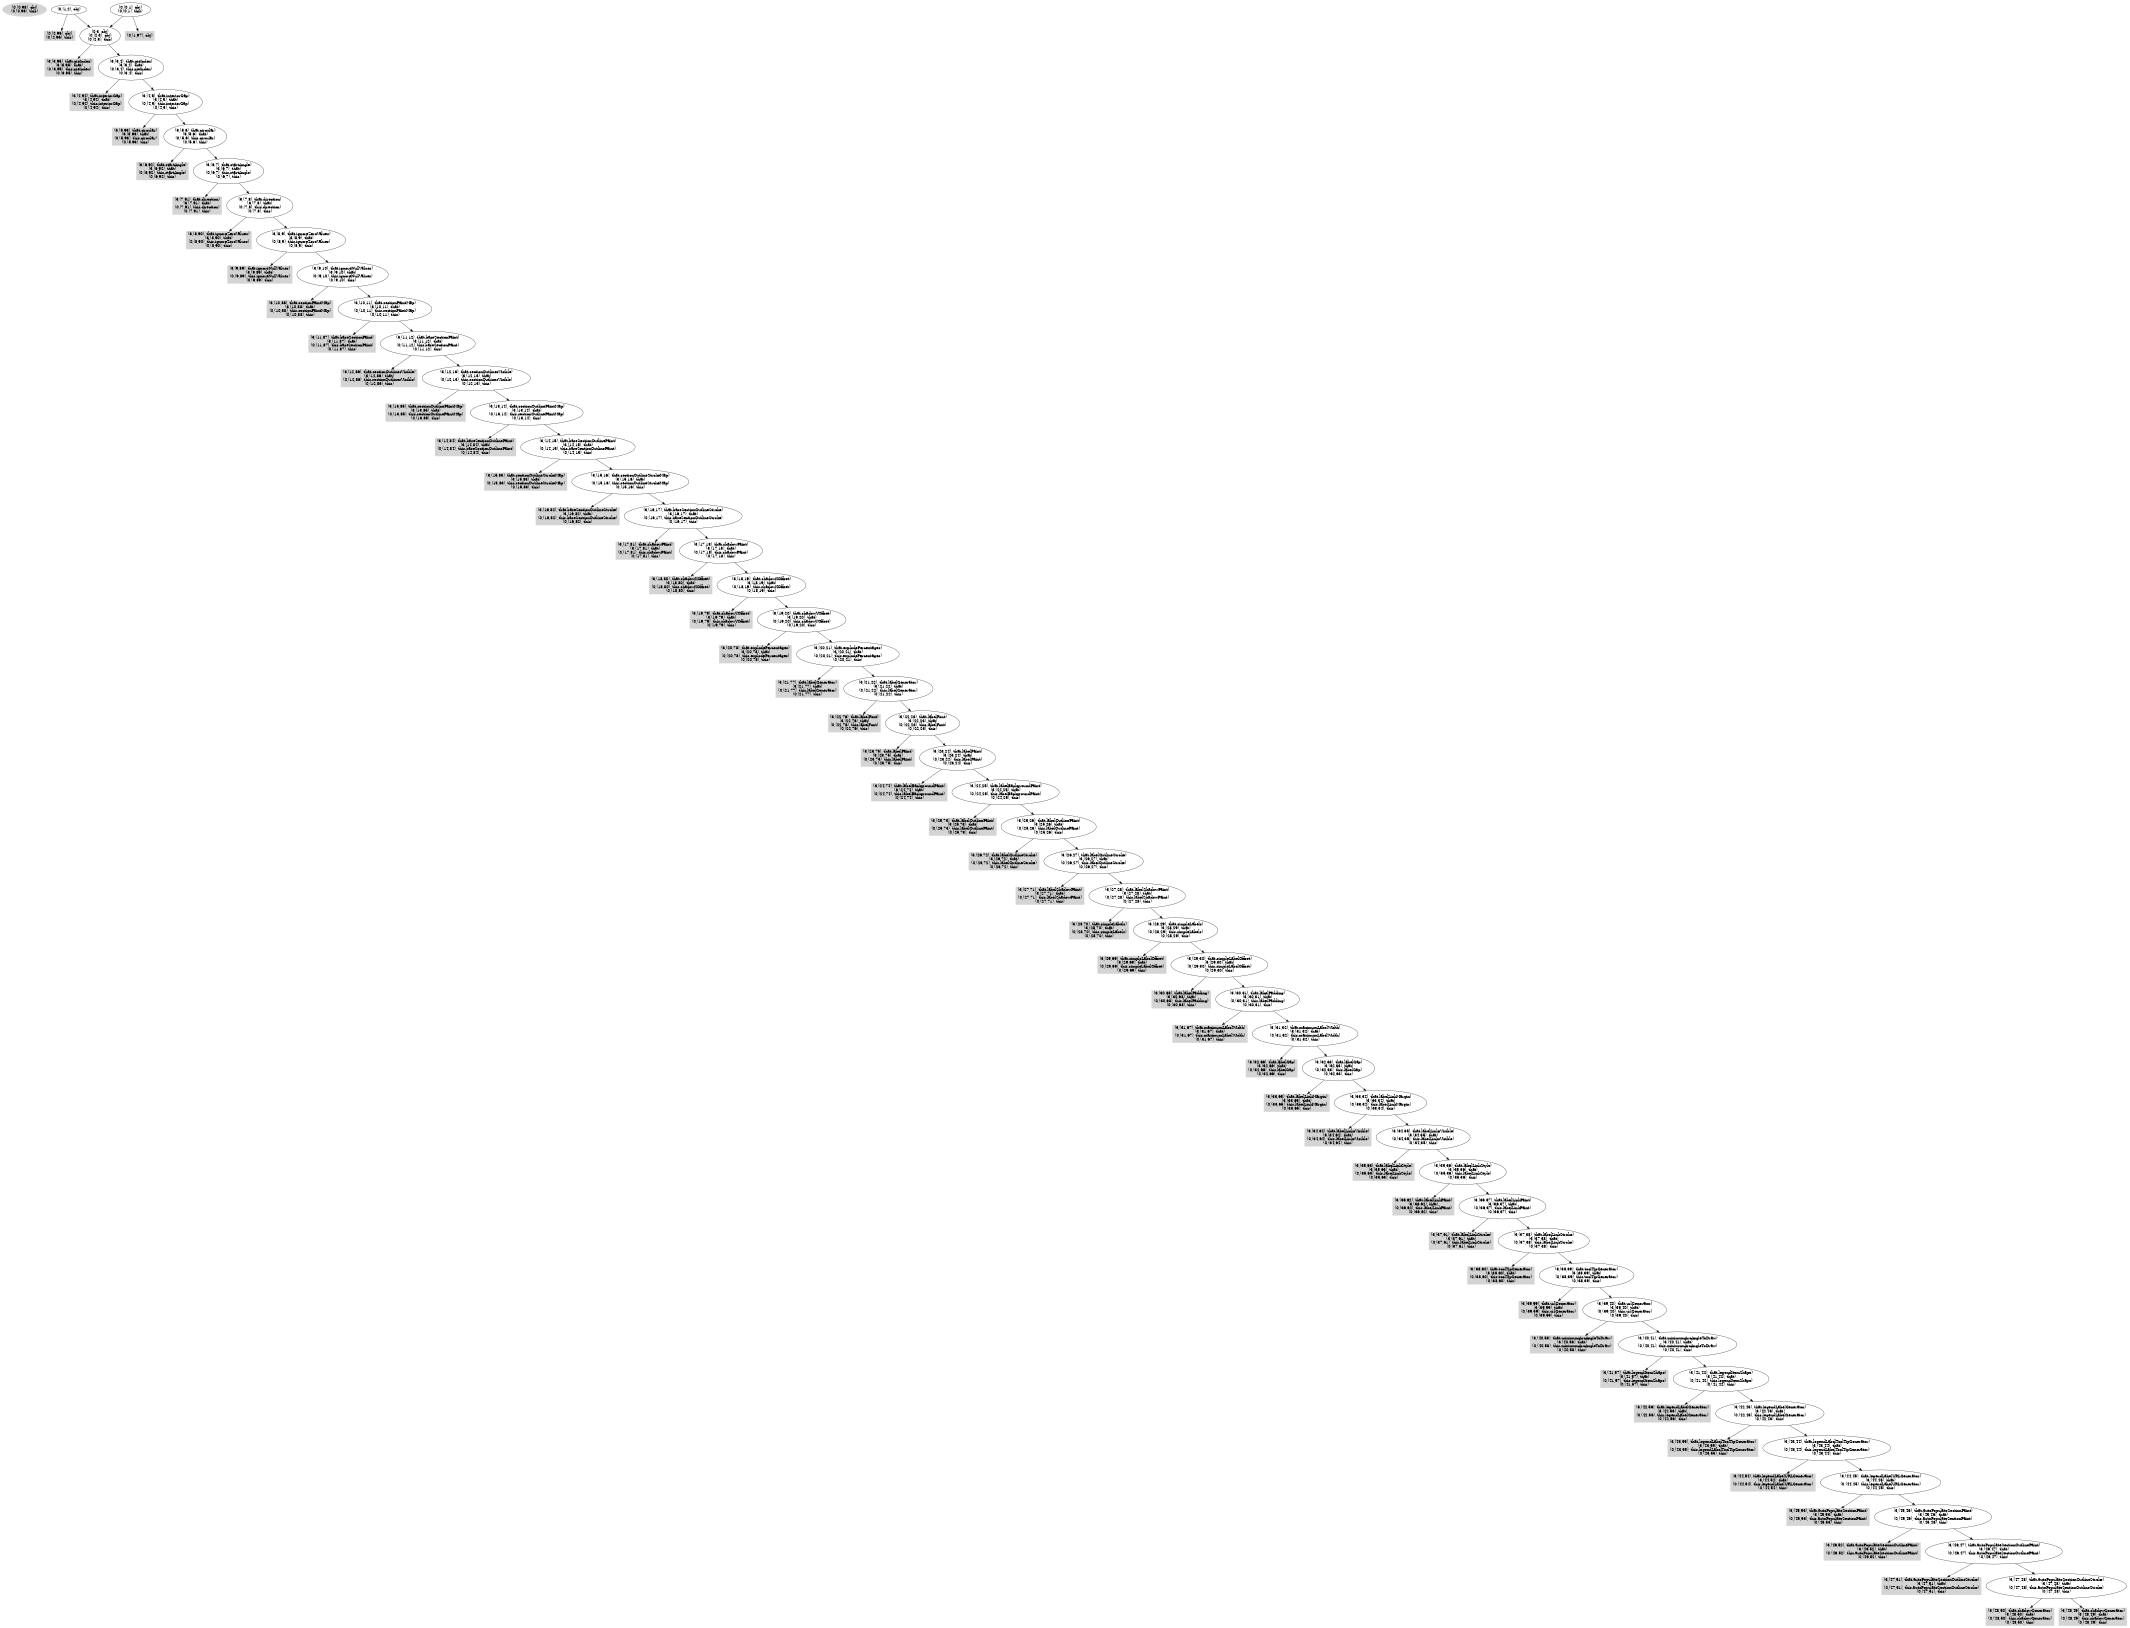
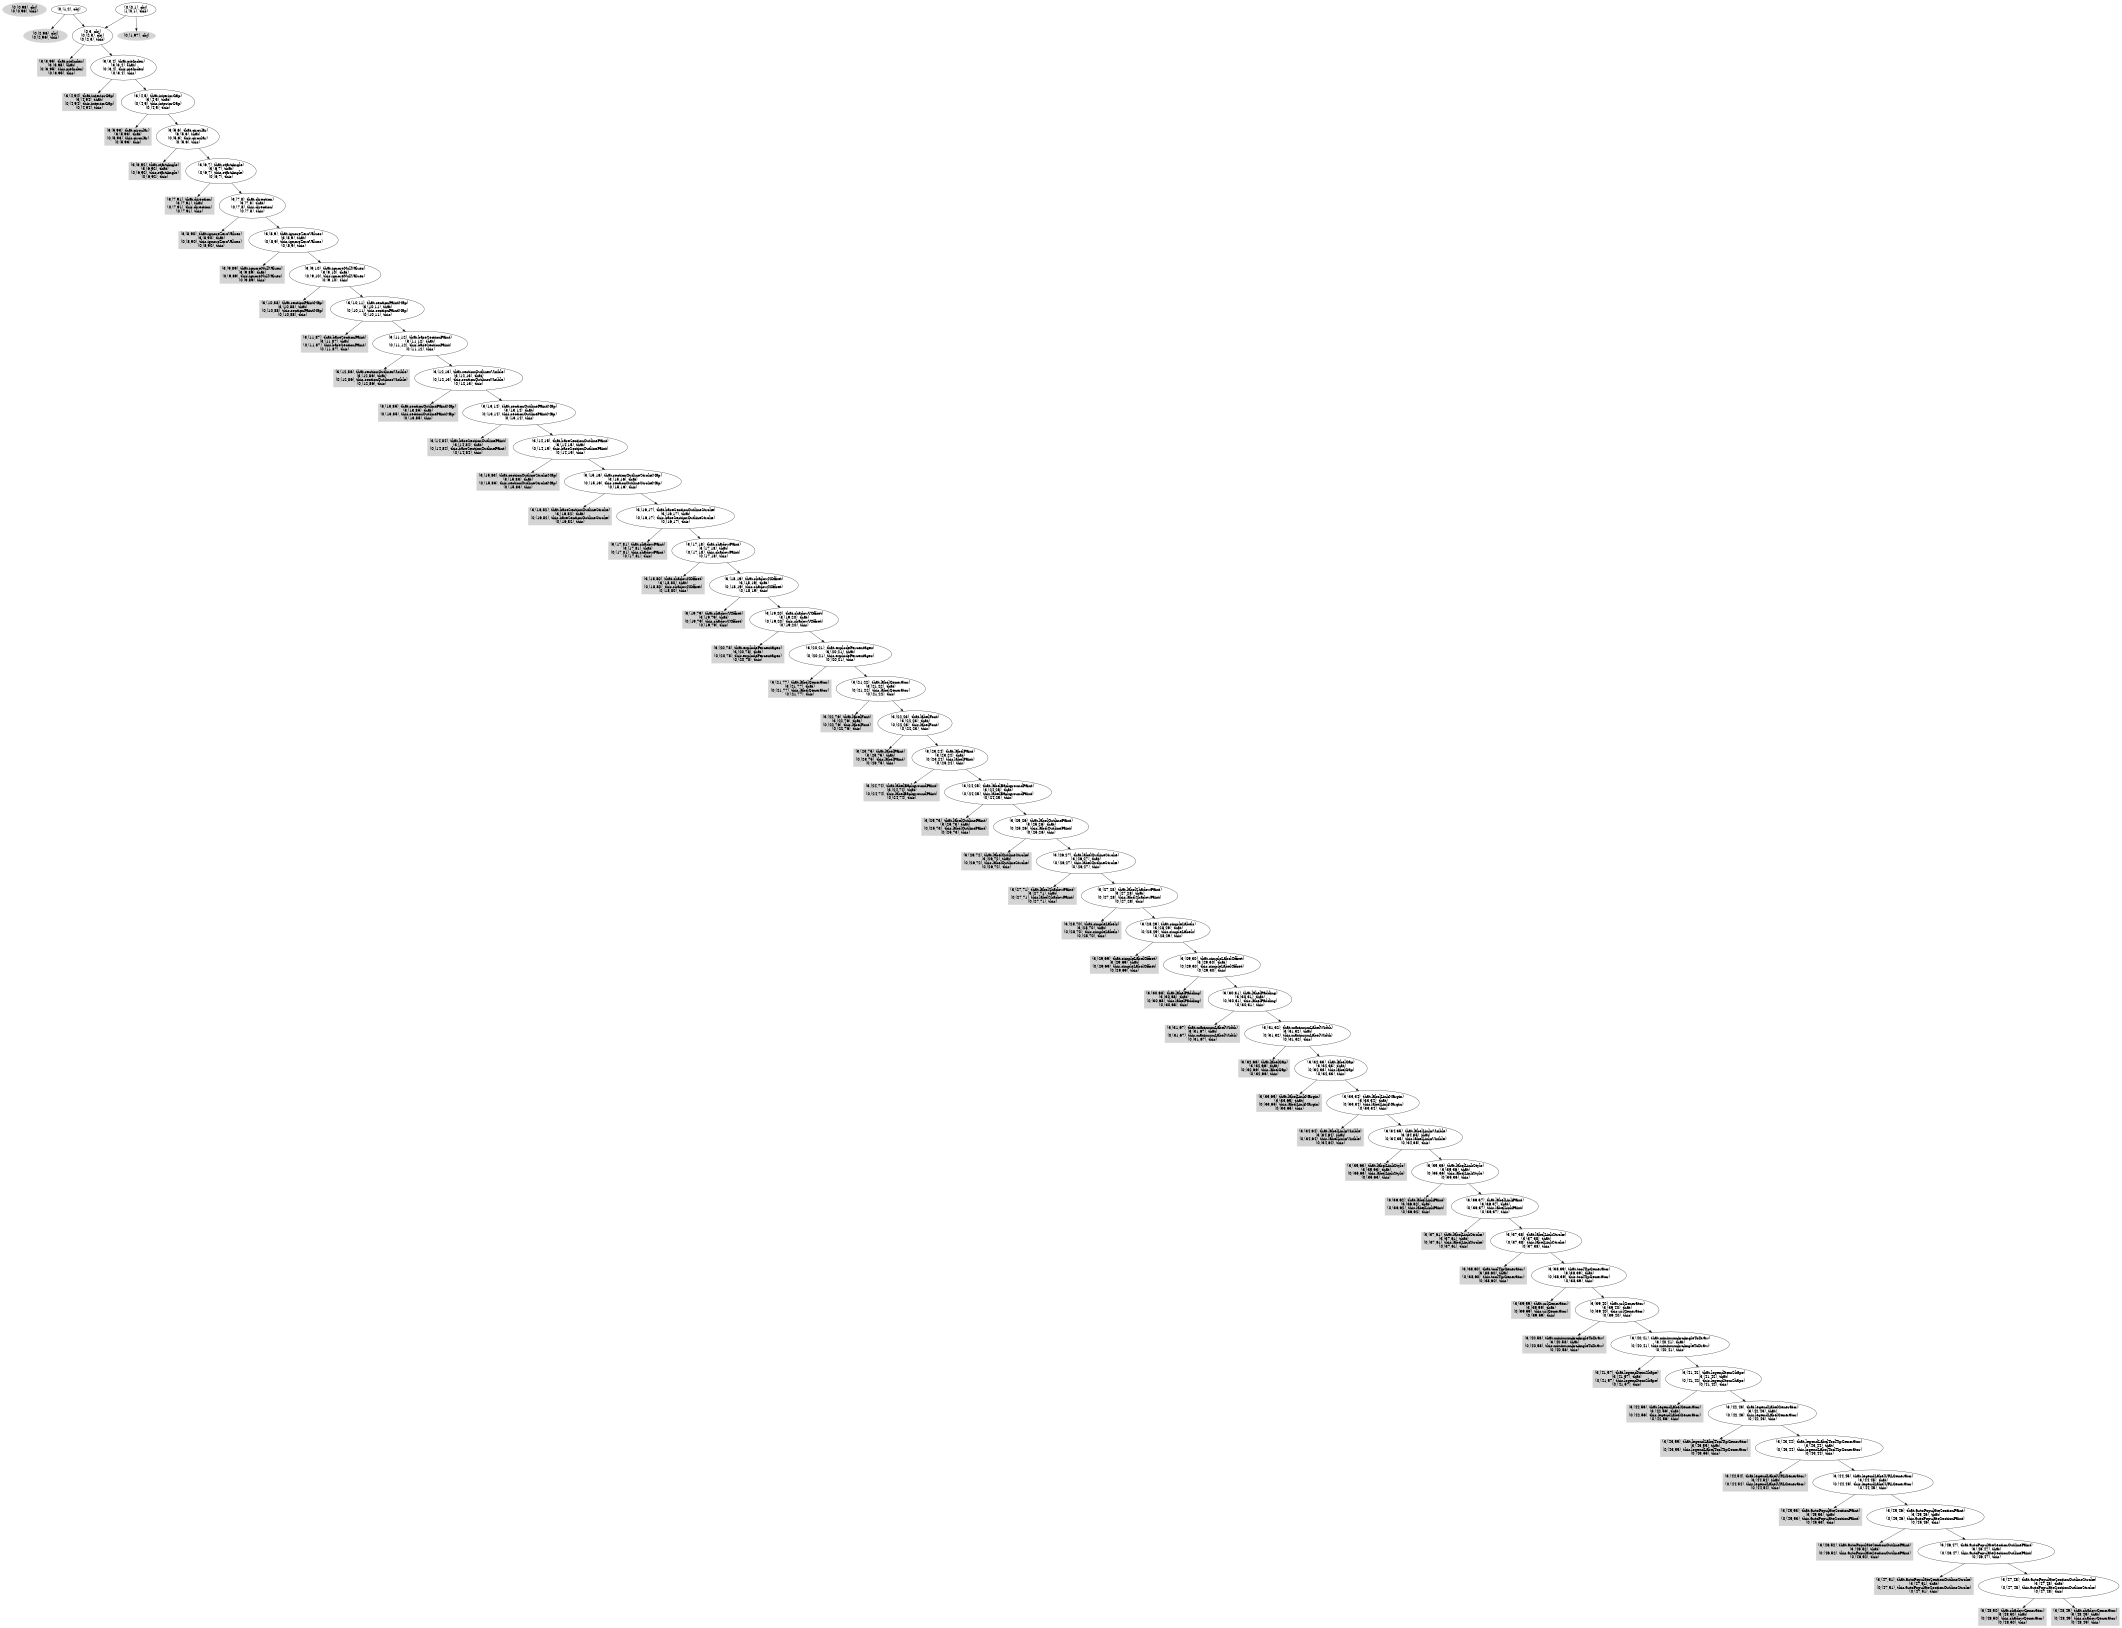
(130, 10) -> (136, 10)
(60, 36) -> (45, 36)
(140, 36) -> (137, 36)
